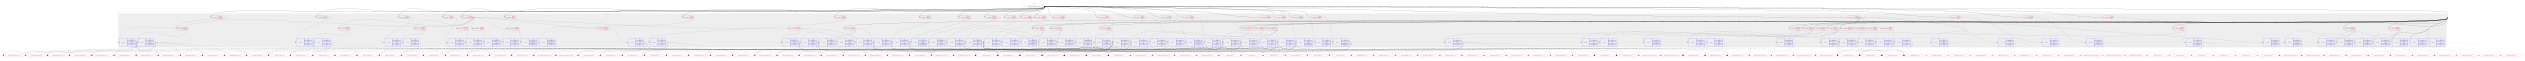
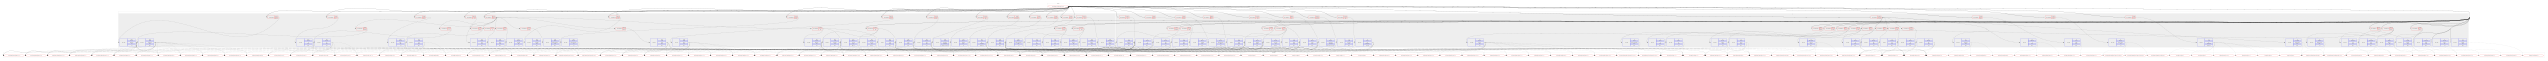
none -> (390, 56)
